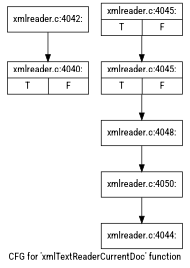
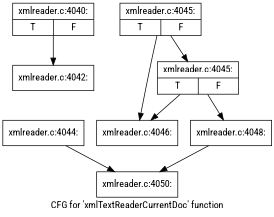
(48, 43) -> (53, 47)
none -> (137, 133)
(142, 207) -> (87, 157)
